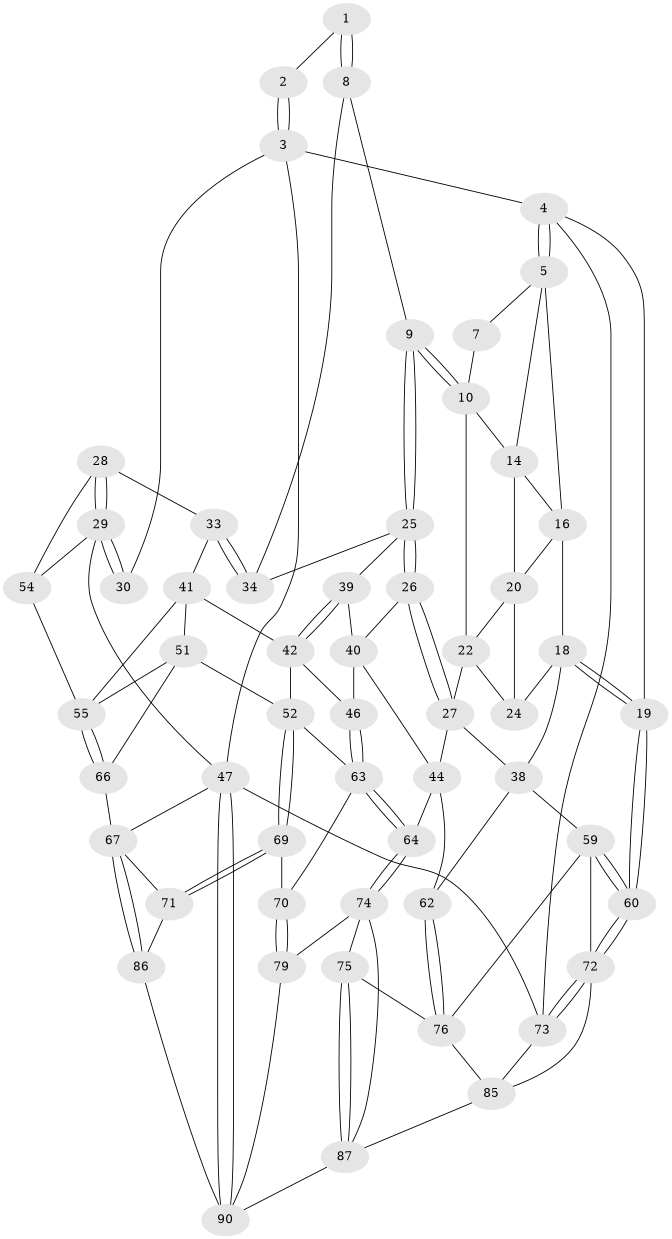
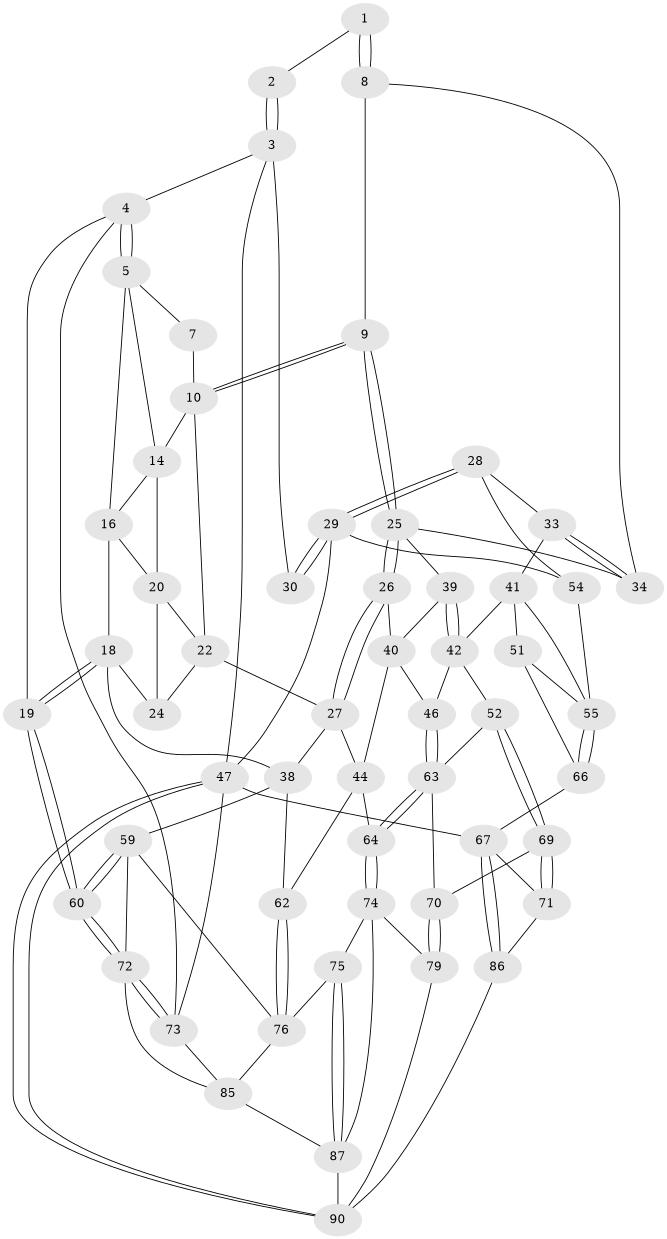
(235, 682) -> none
